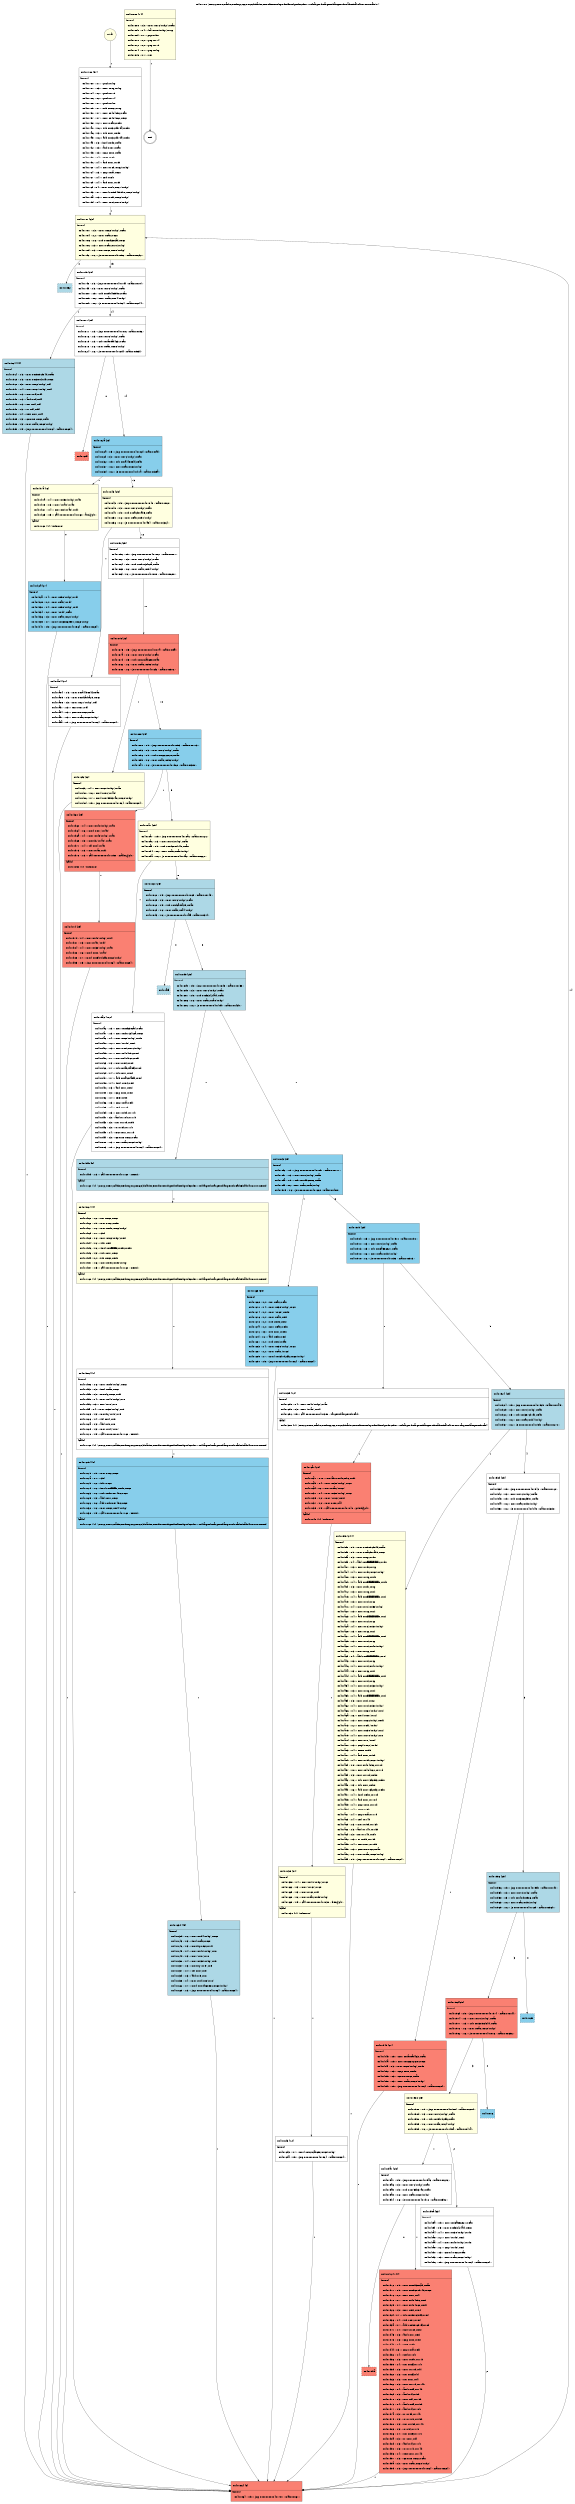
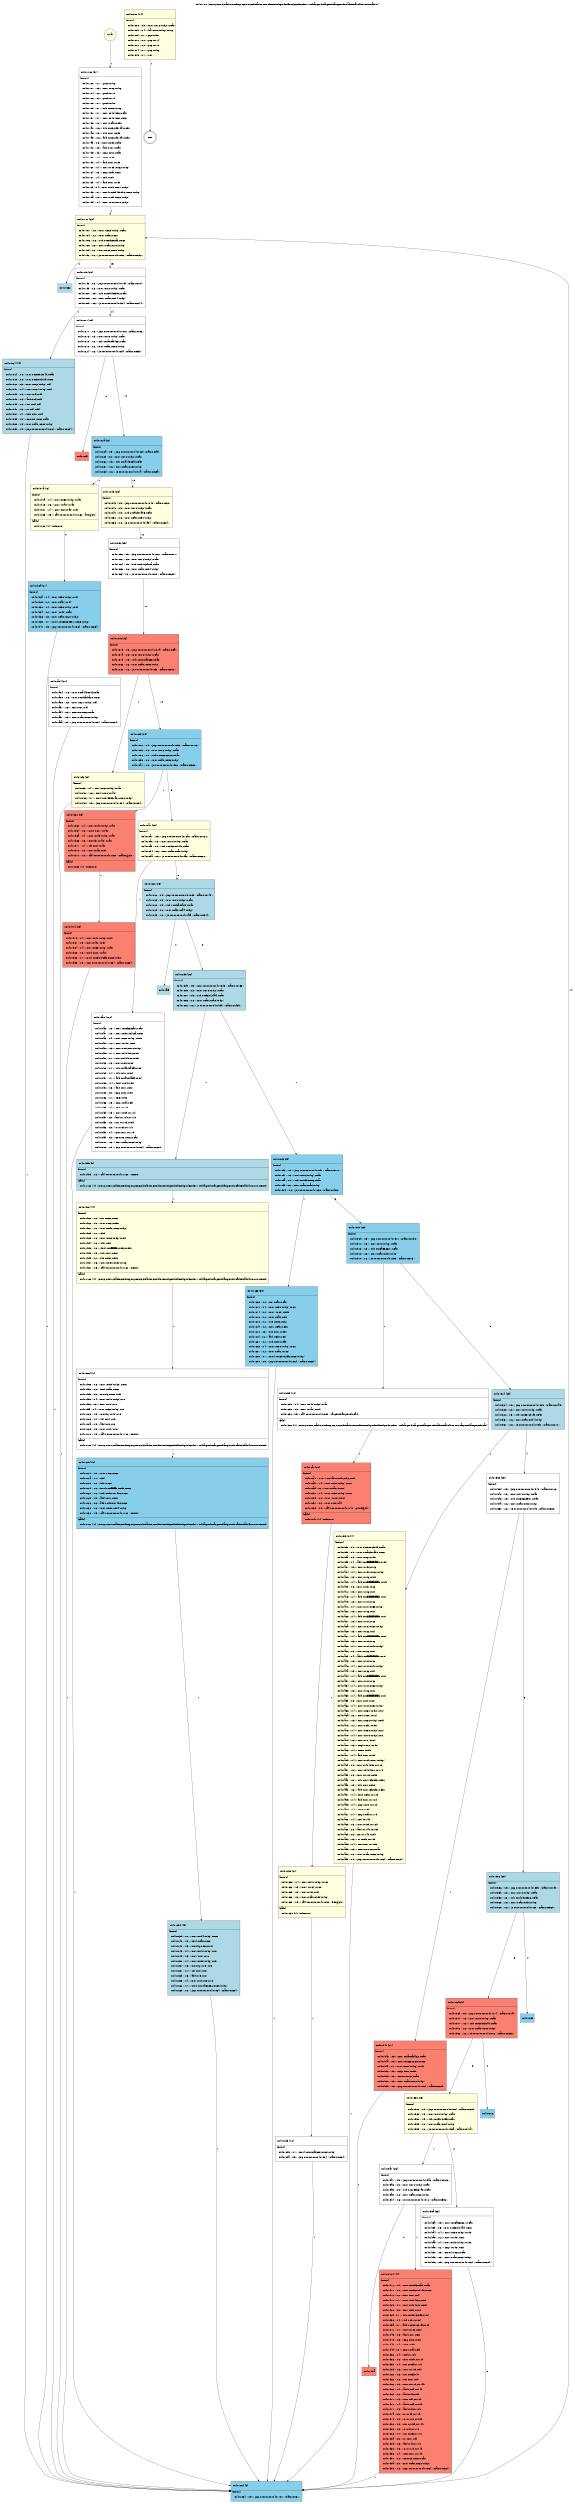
(102, 601) -> none
(266, 2491) -> (266, 2491)
